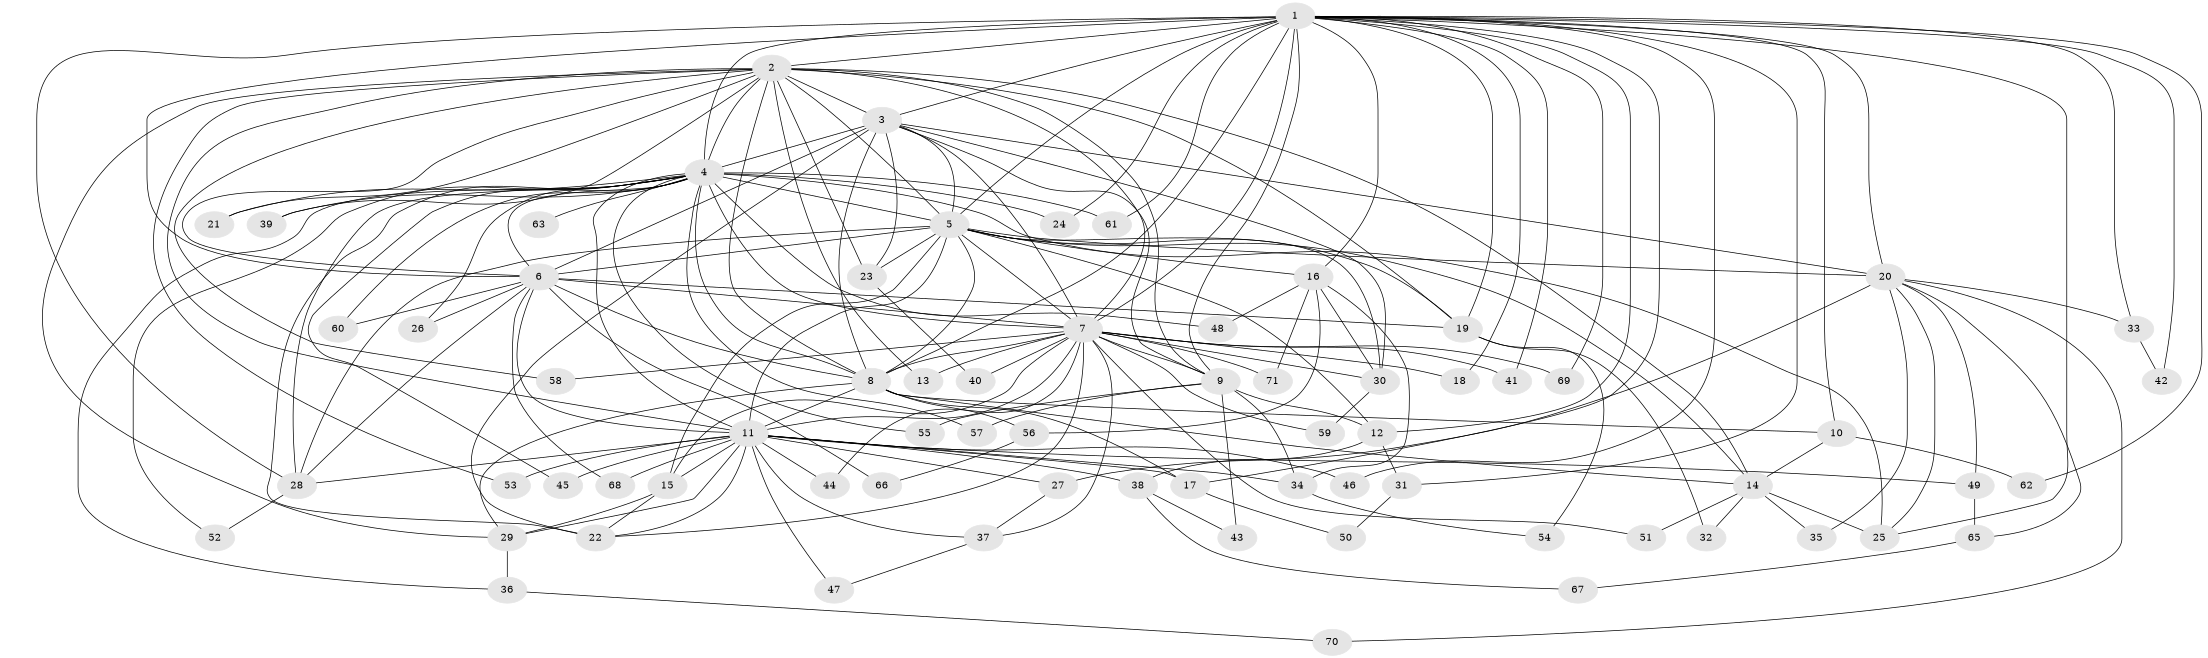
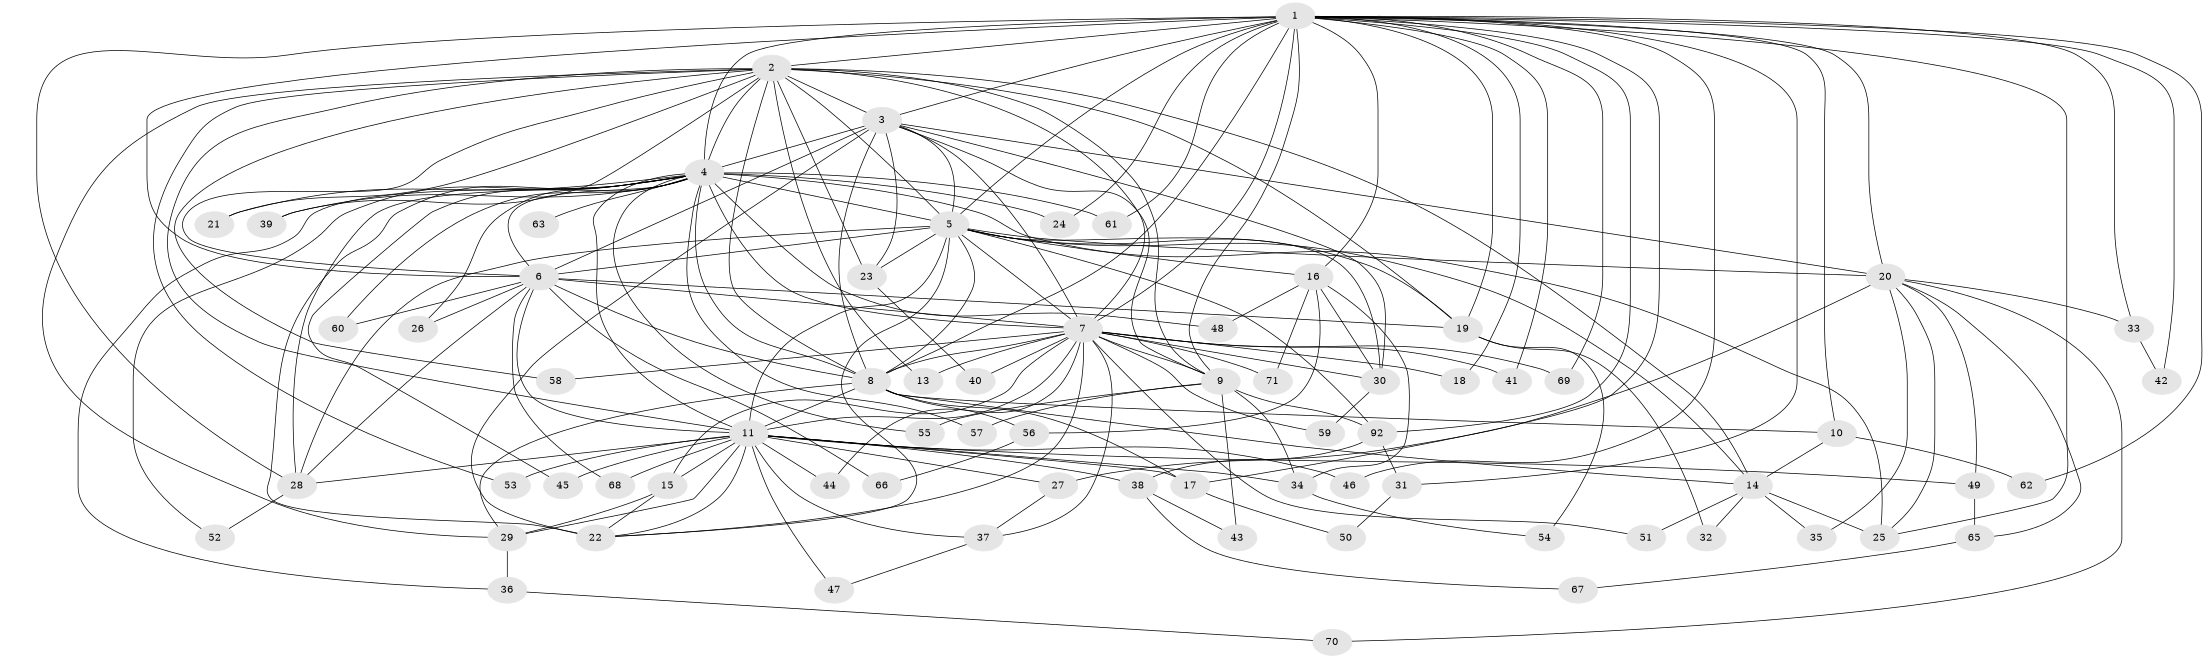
(779, 320) -> (911, 494)
(1377, 434) -> (1377, 434)
